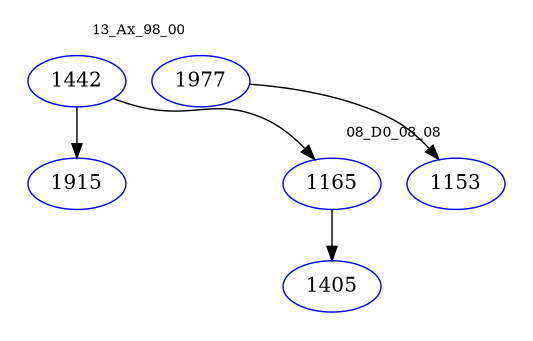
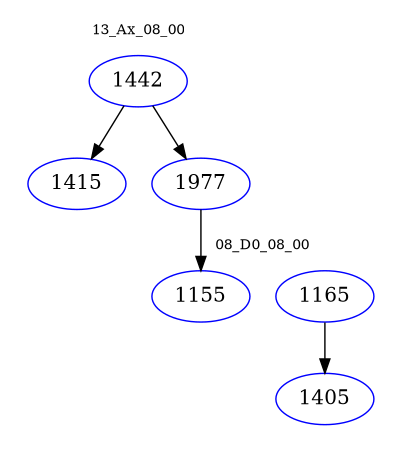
(139, 31) -> (139, 31)
(214, 109) -> (166, 126)
(394, 133) -> (263, 246)
(77, 184) -> (77, 184)
(456, 184) -> (201, 296)
